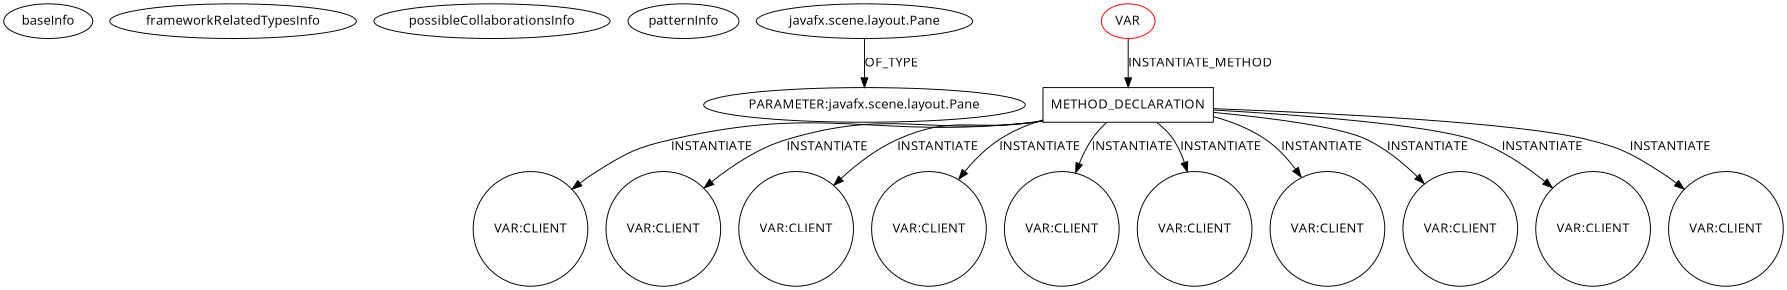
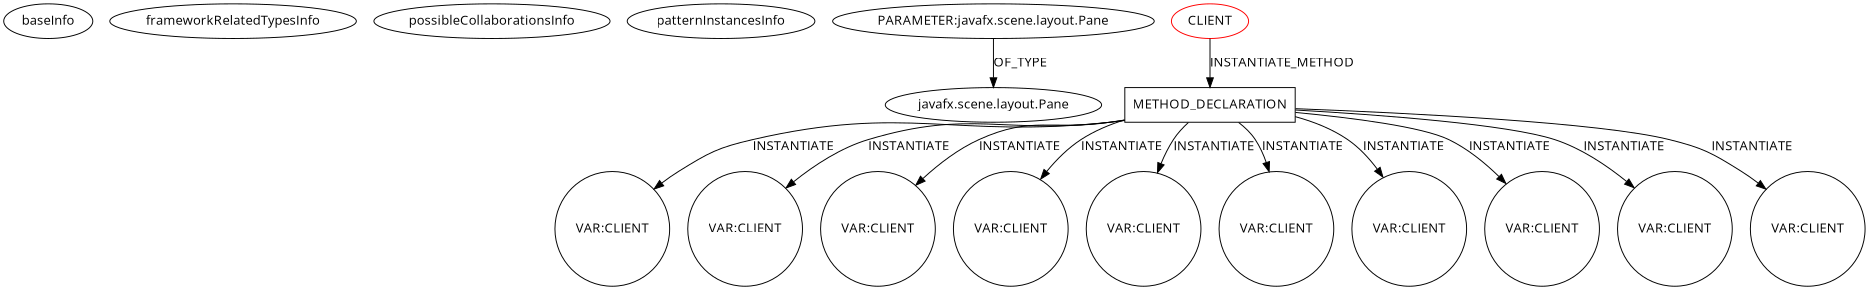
(684, 21) -> none
none -> (721, 21)
(1128, 21) -> (1210, 21)
(864, 58) -> (993, 58)
